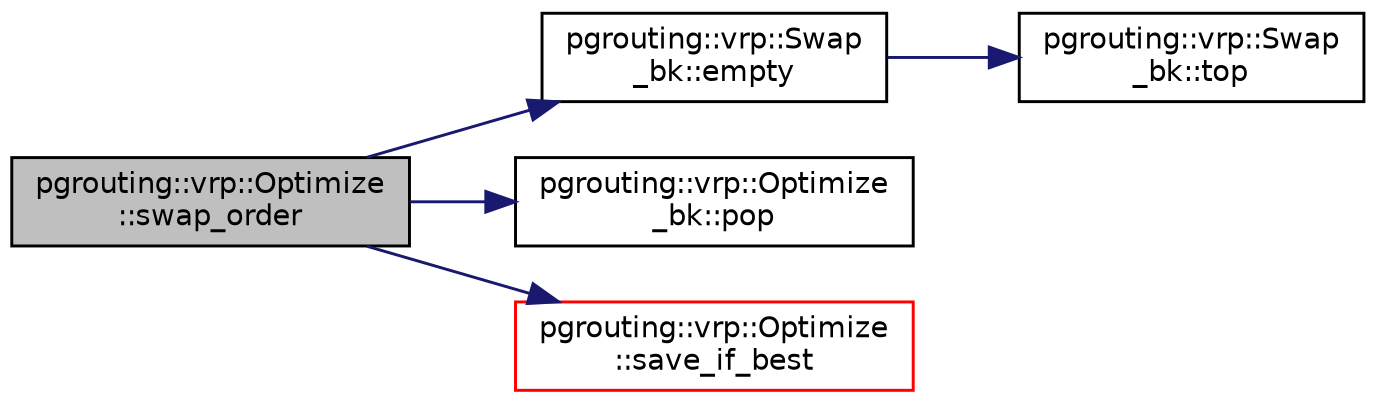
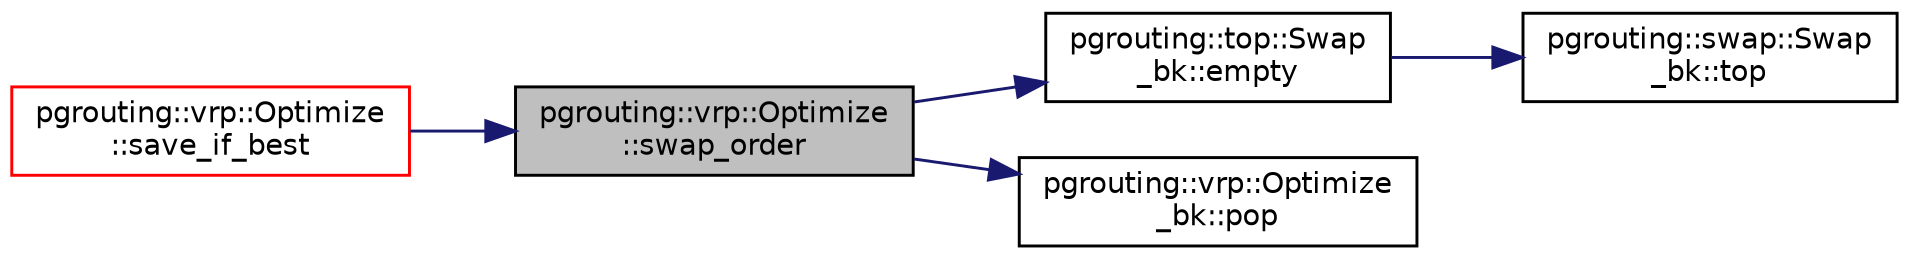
(714, 57) -> (1218, 57)
(1192, 57) -> (1710, 57)
(449, 270) -> (448, 131)
